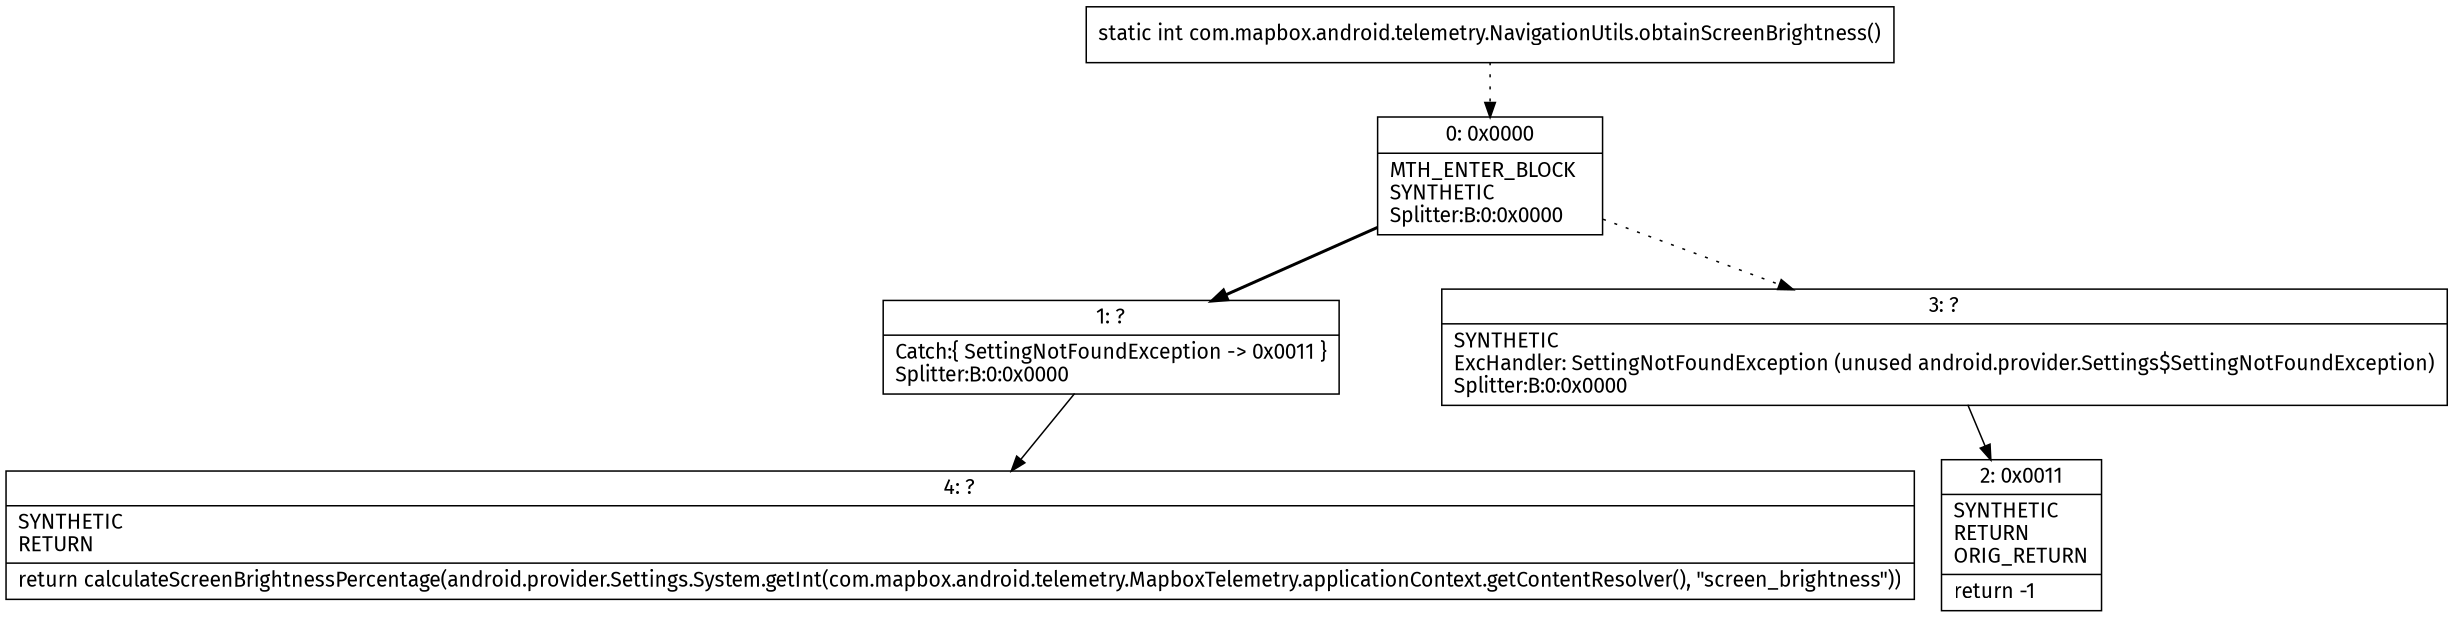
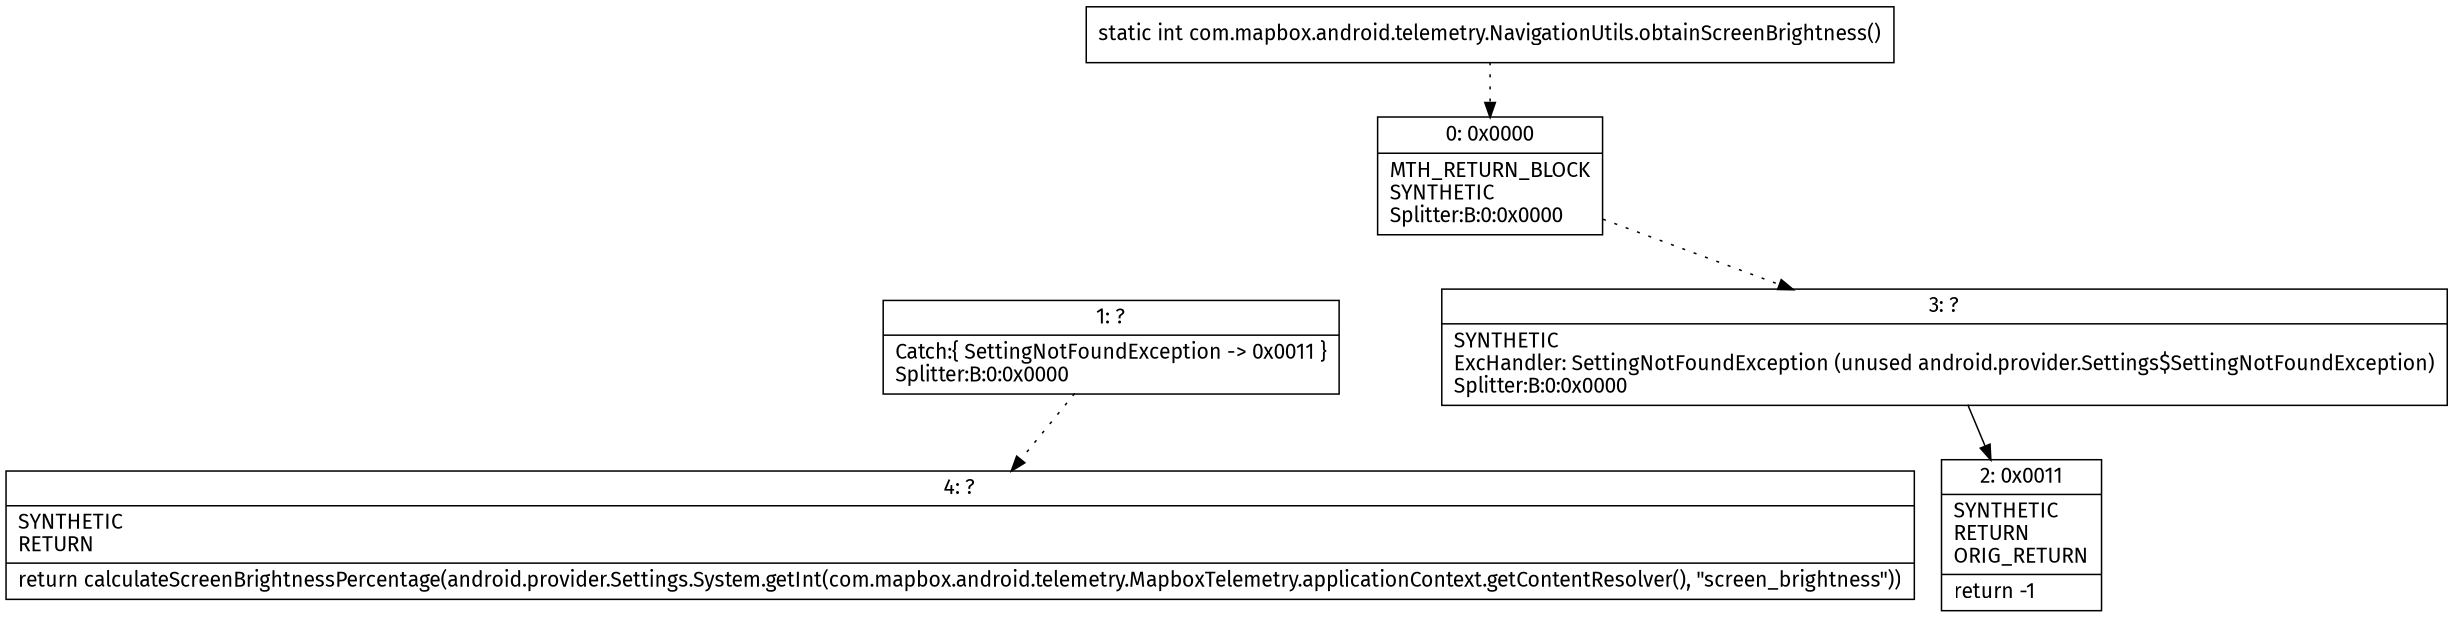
(1483, 171) -> (1490, 171)
(1302, 261) -> none
(1048, 426) -> (1048, 426)
